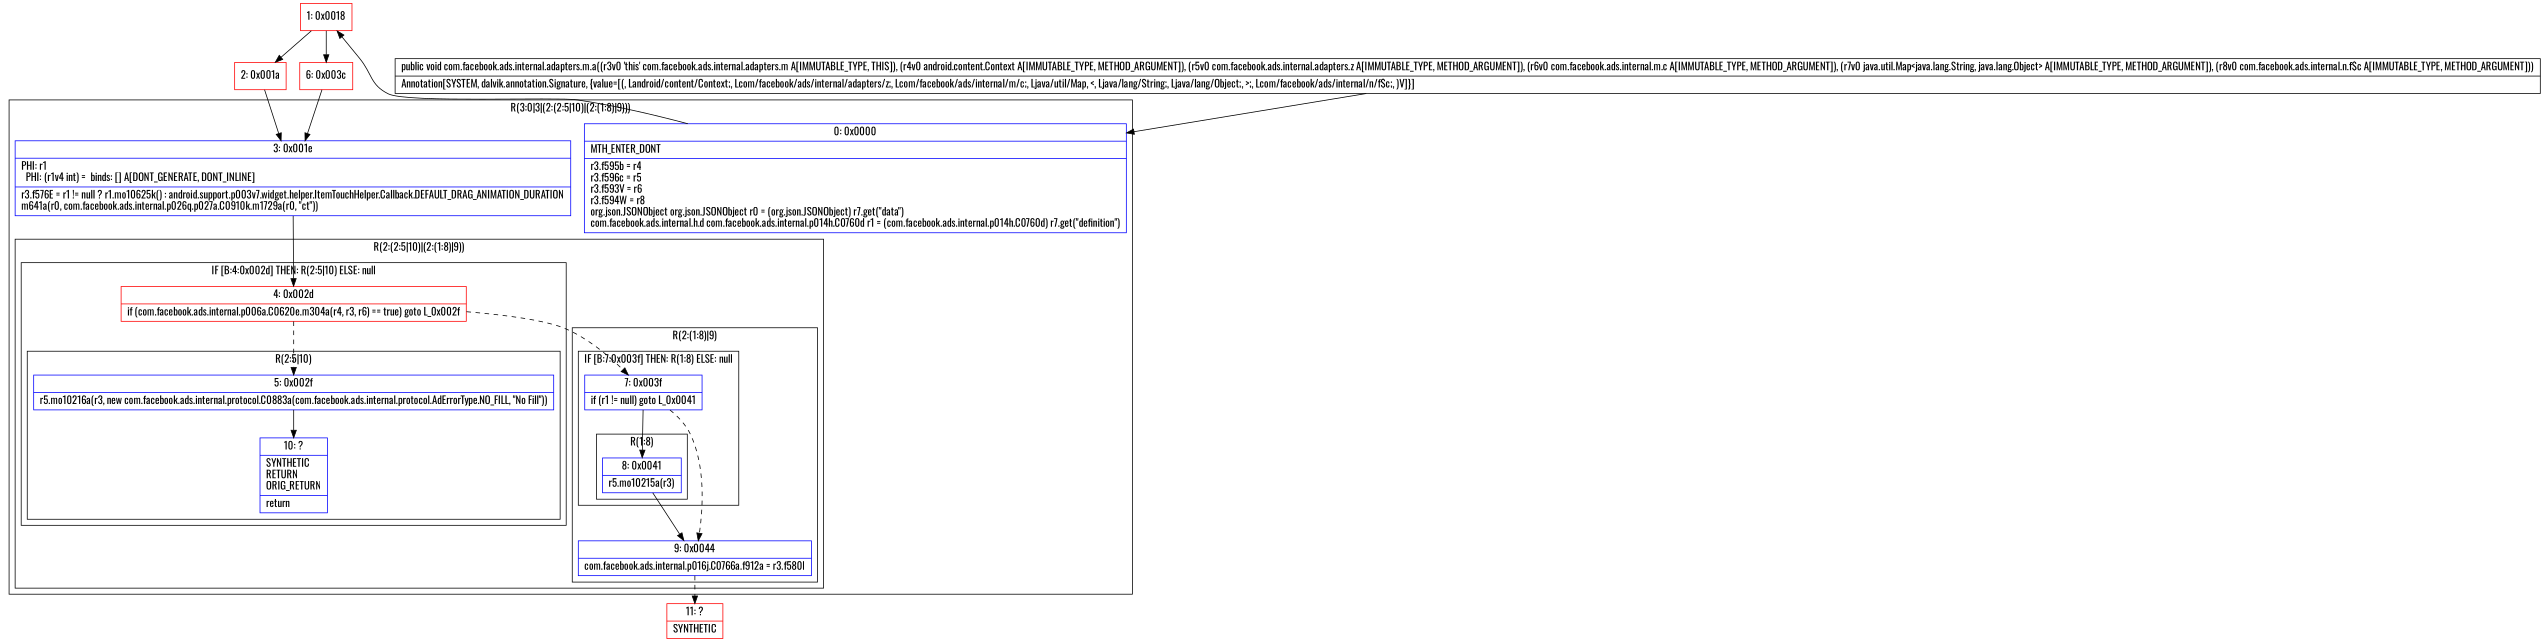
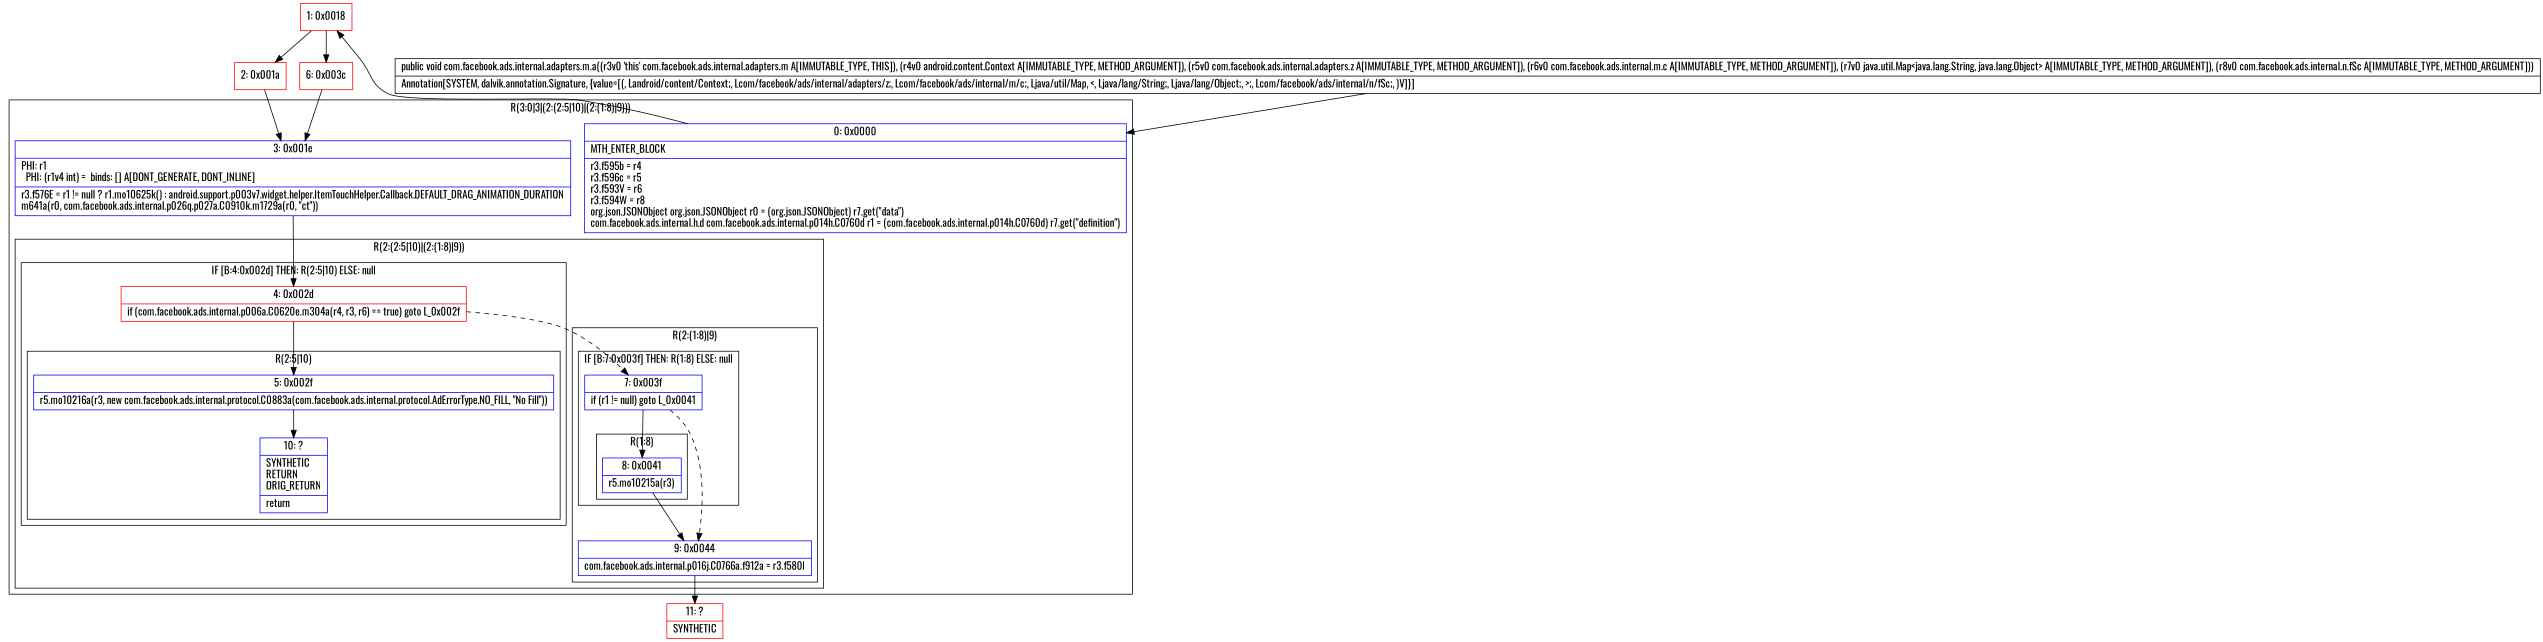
(626, 149) -> (628, 149)
(294, 344) -> (294, 344)
(695, 586) -> (695, 586)
